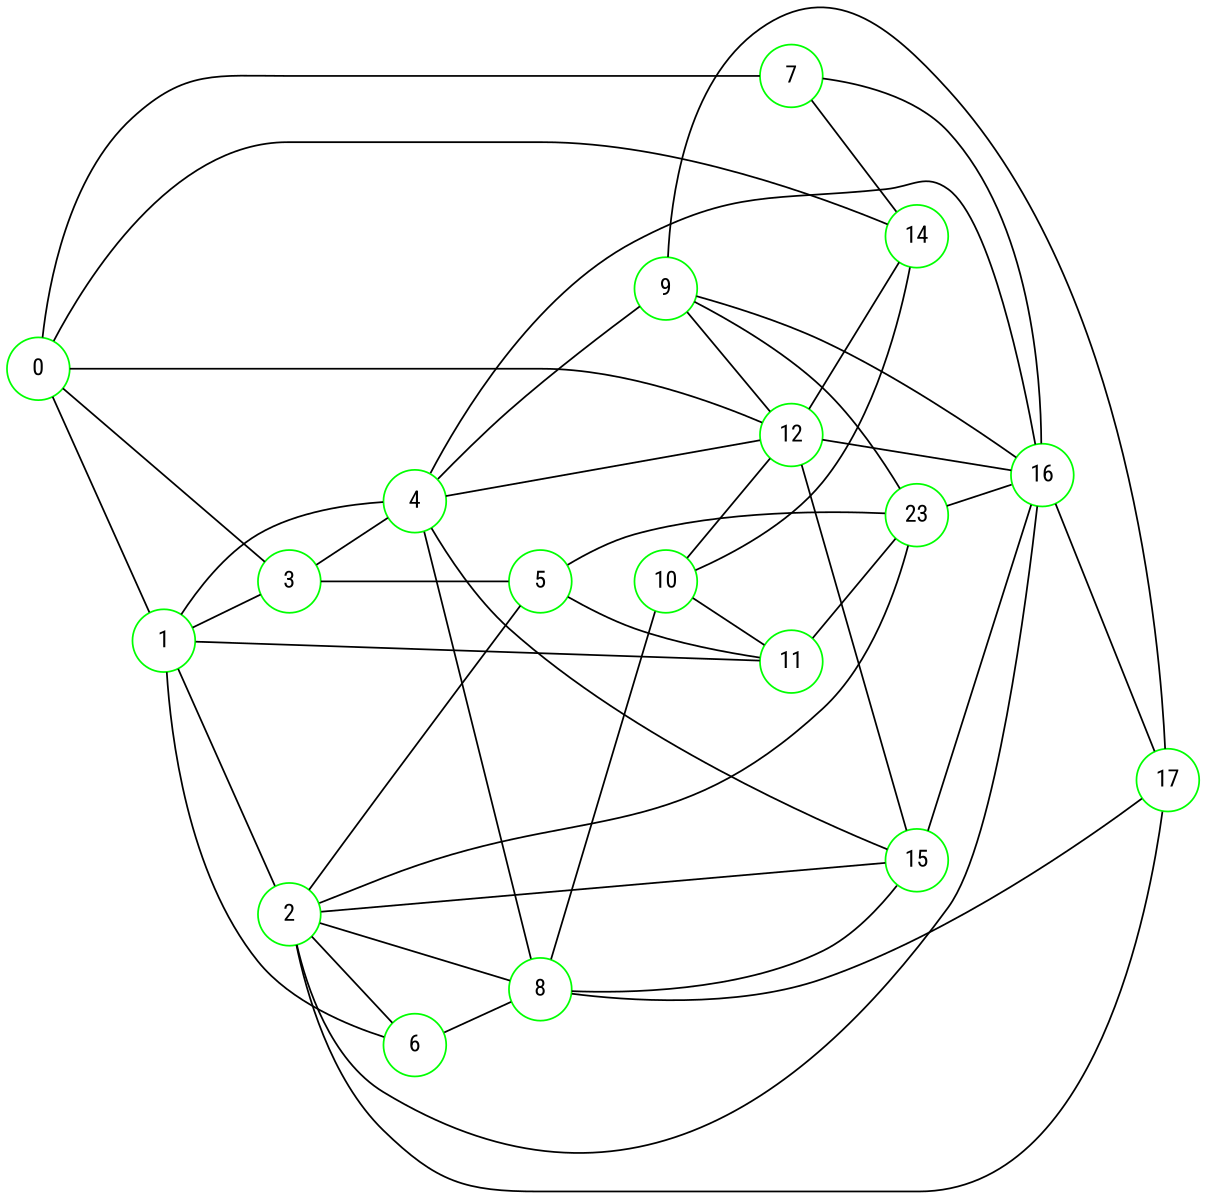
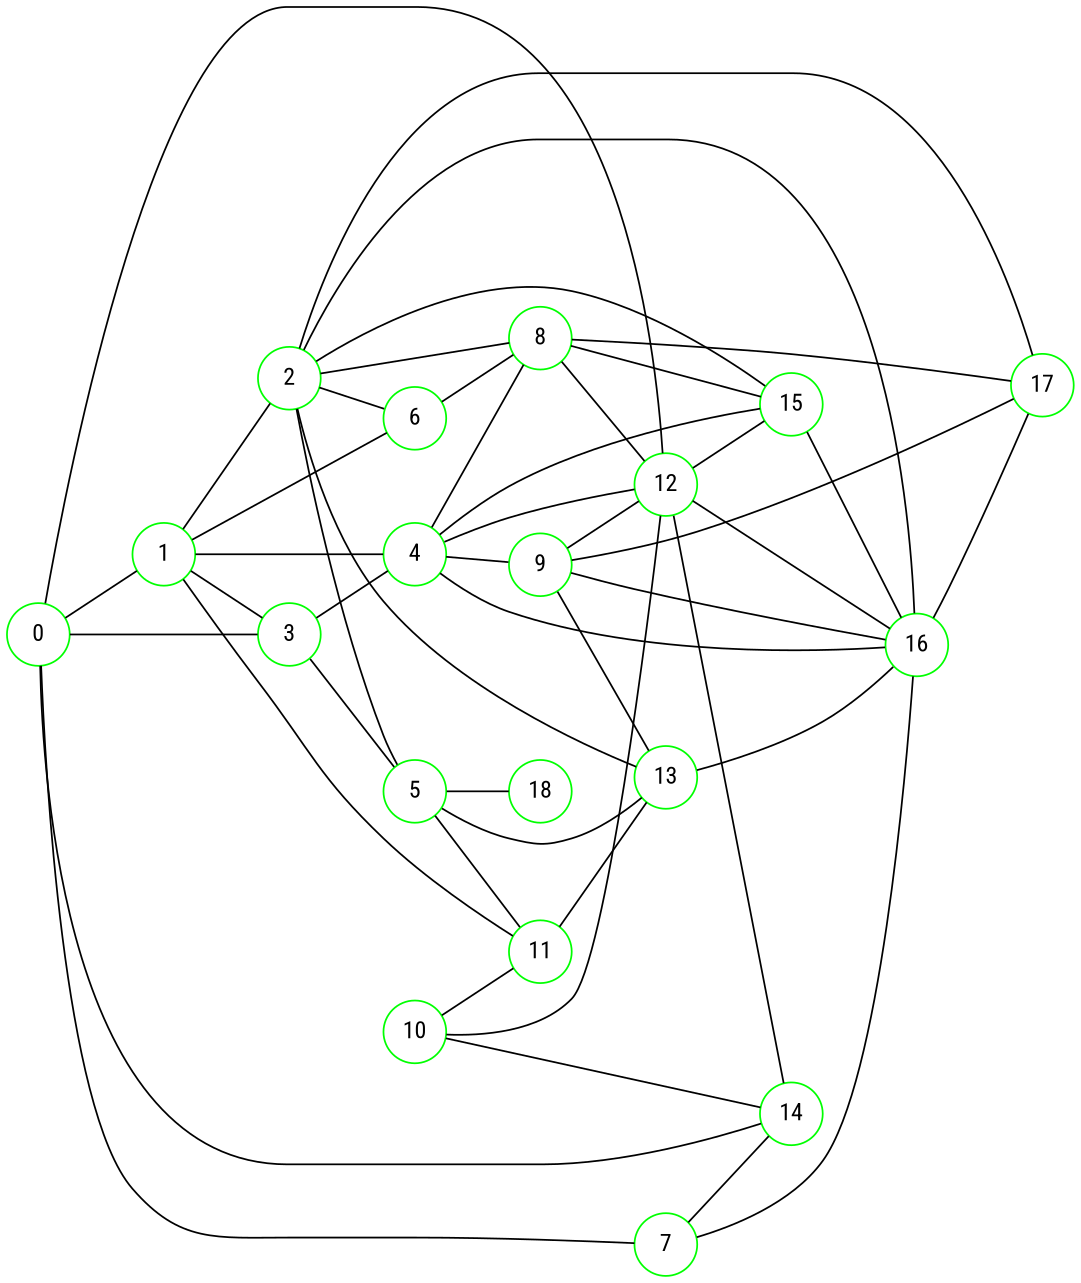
(917, 515) -> (666, 777)
(603, 785) -> (603, 411)
none -> (540, 791)
